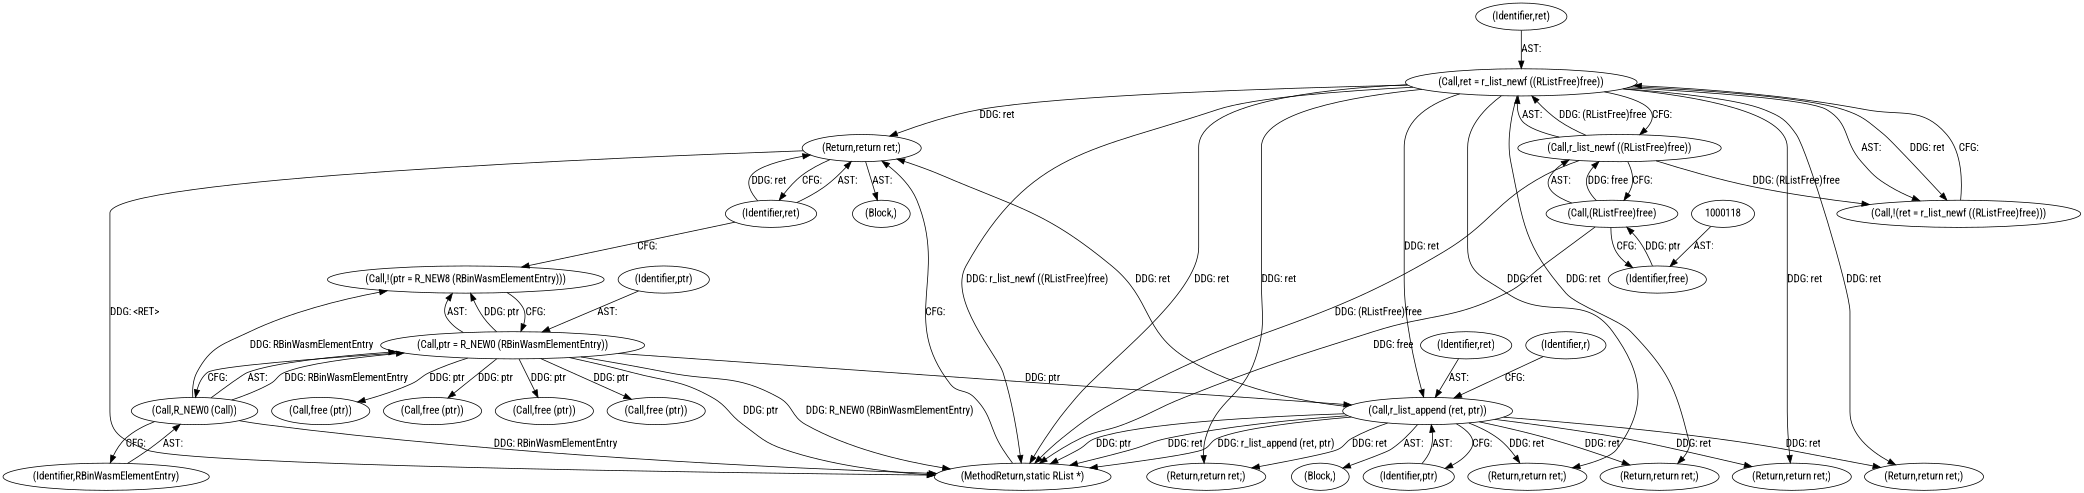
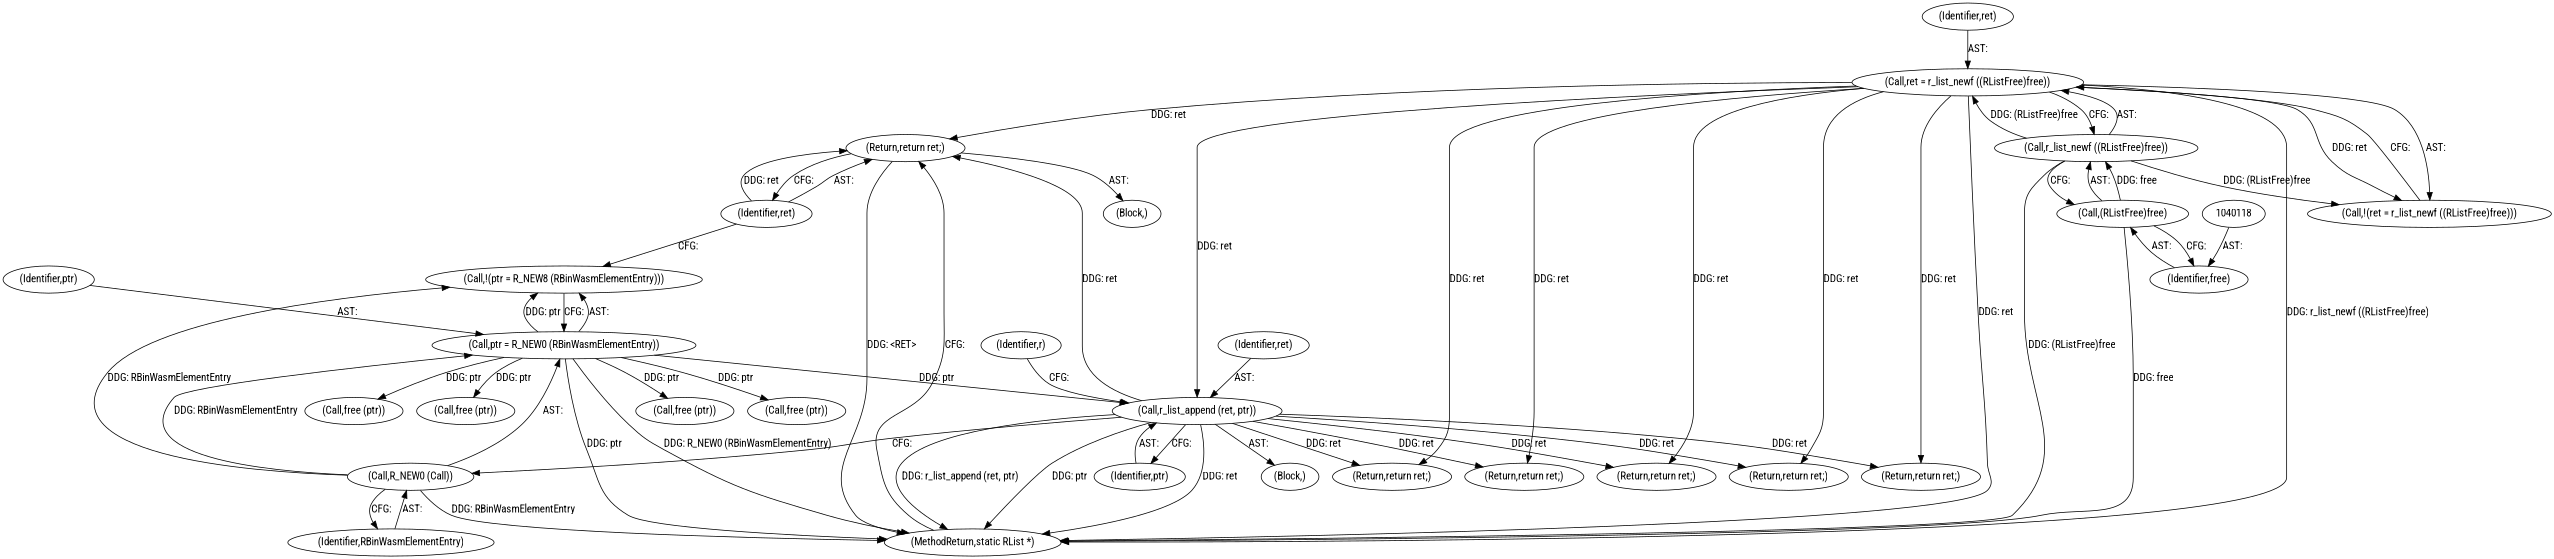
(1723, 214) -> (2234, 214)
(1663, 247) -> (2163, 247)
(256, 364) -> (801, 450)
